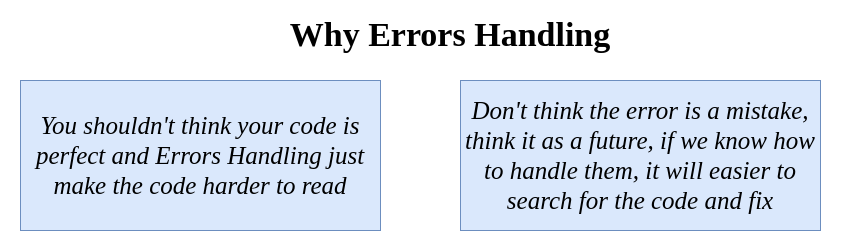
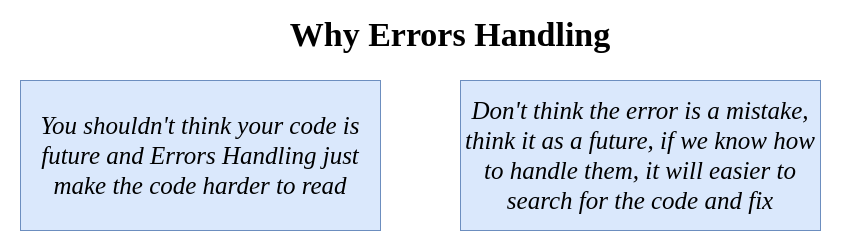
(201, 156) -> (201, 156)
